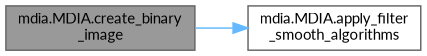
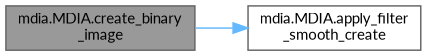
(334, 28) -> (334, 28)
